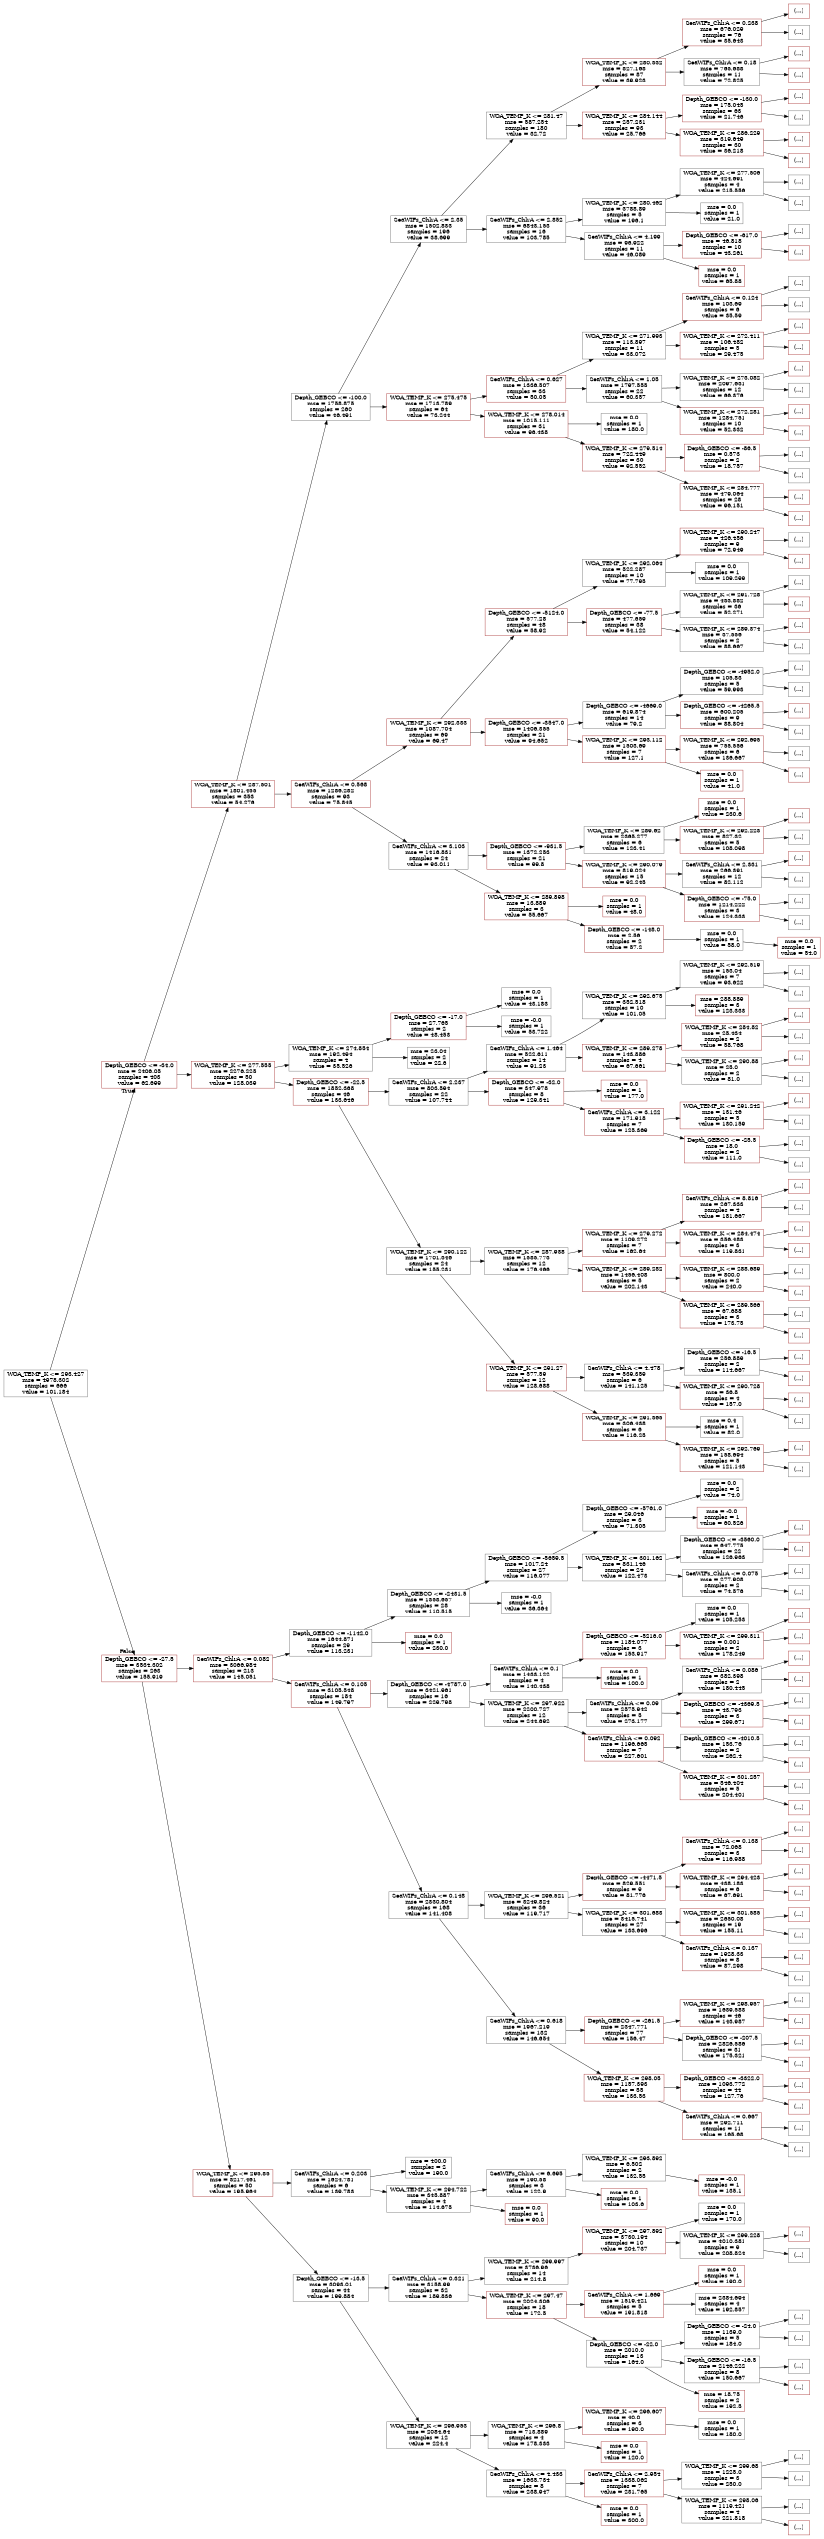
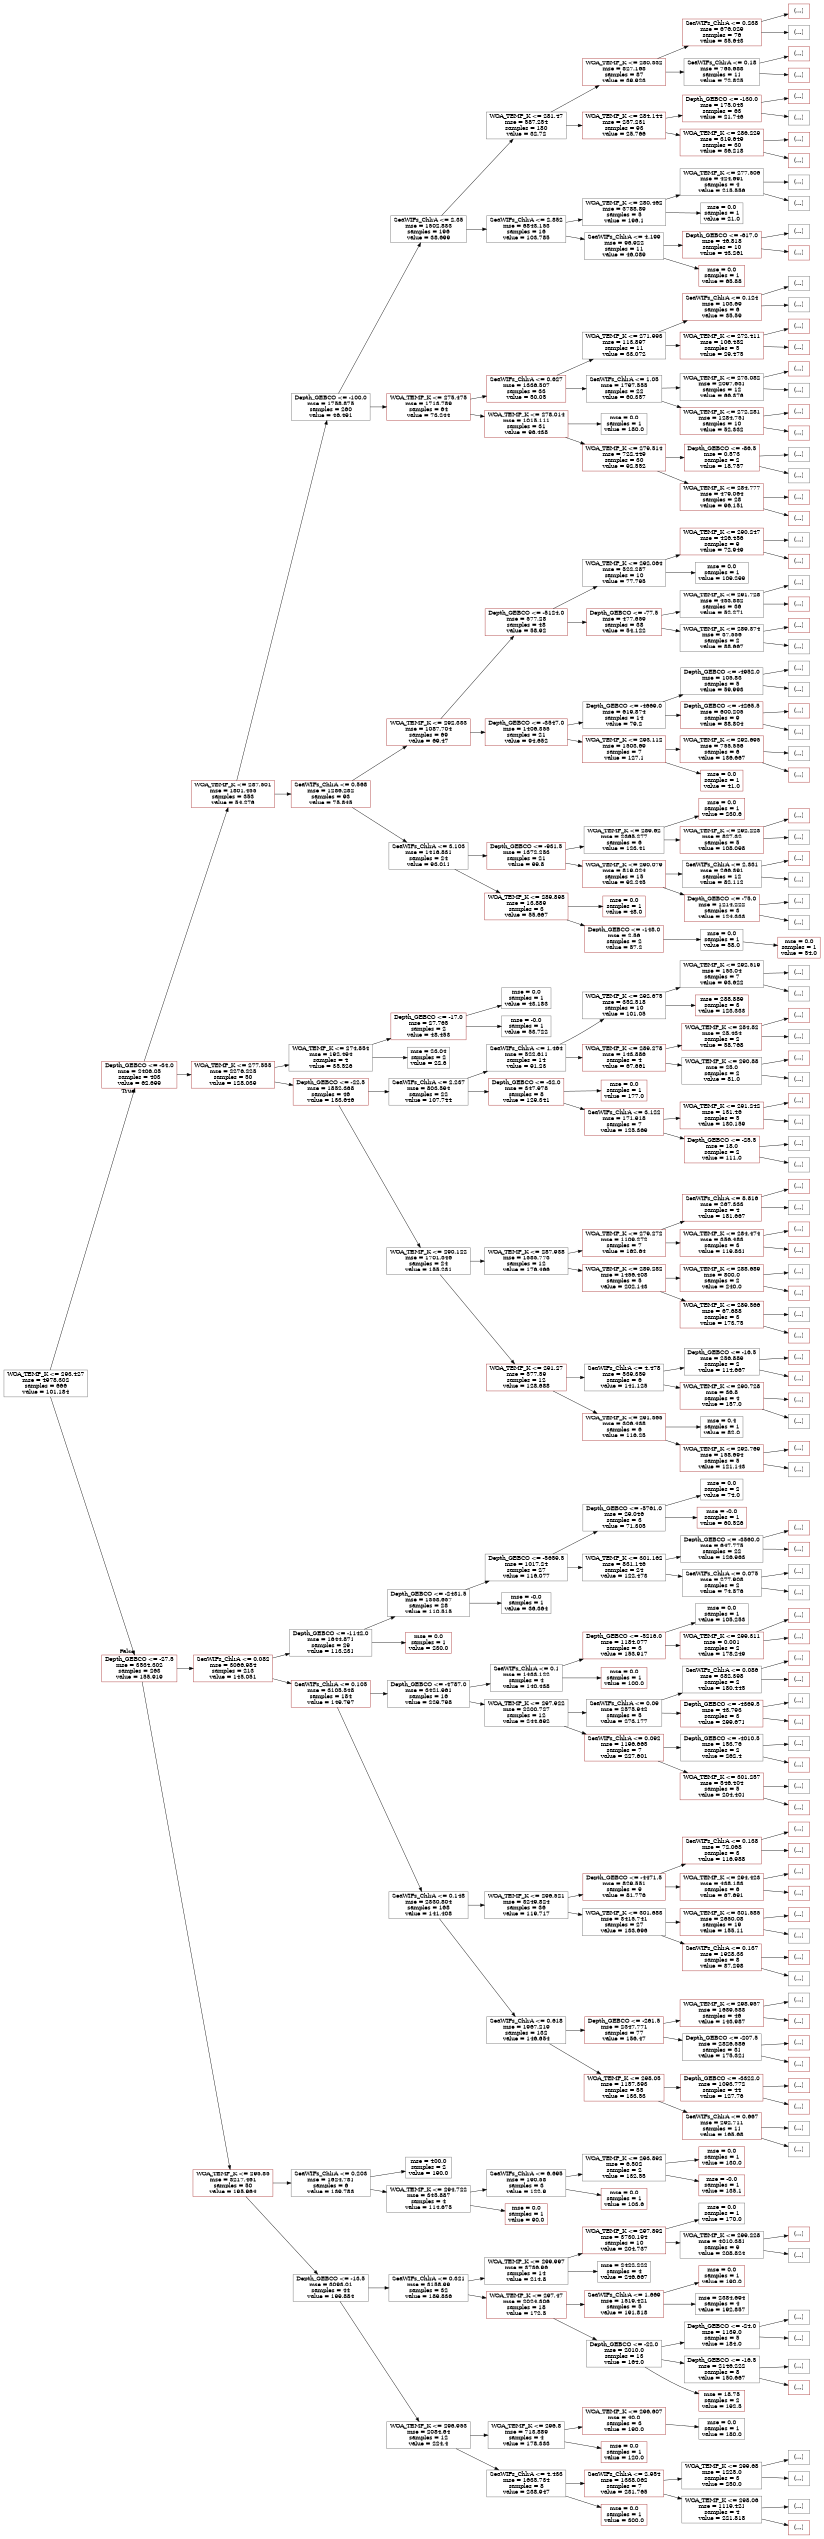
none -> (722, 2157)
none -> (624, 2272)
